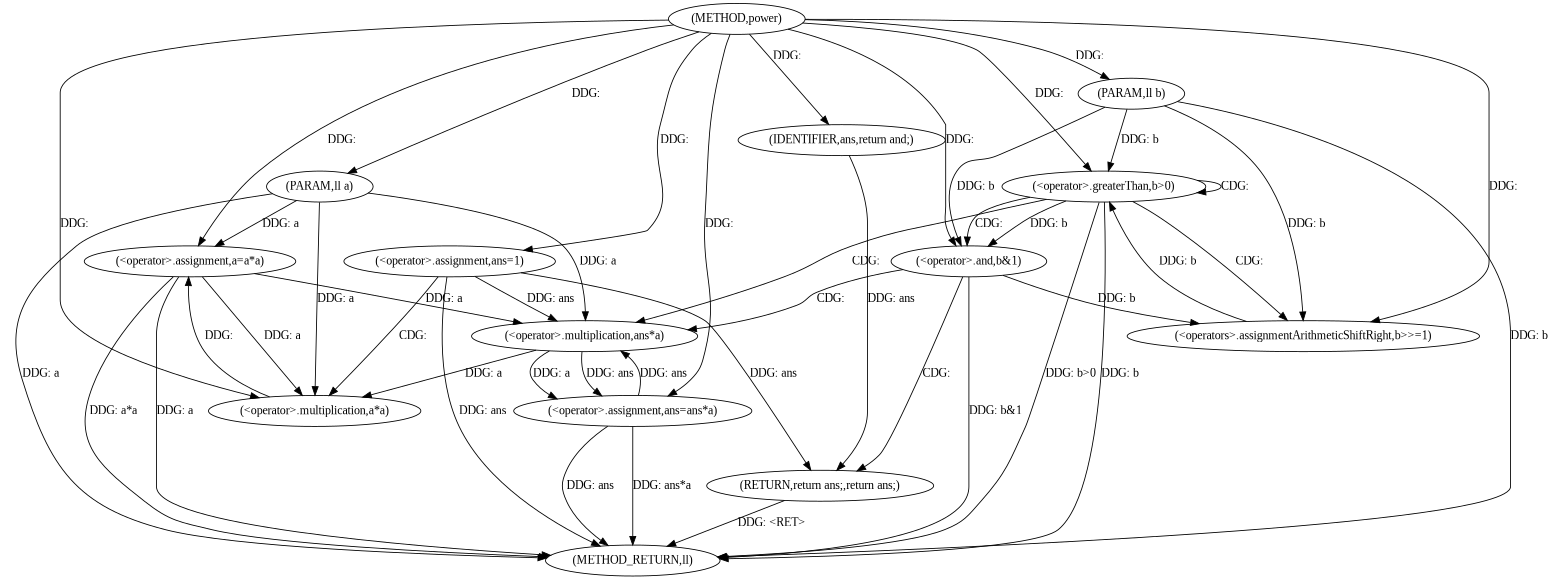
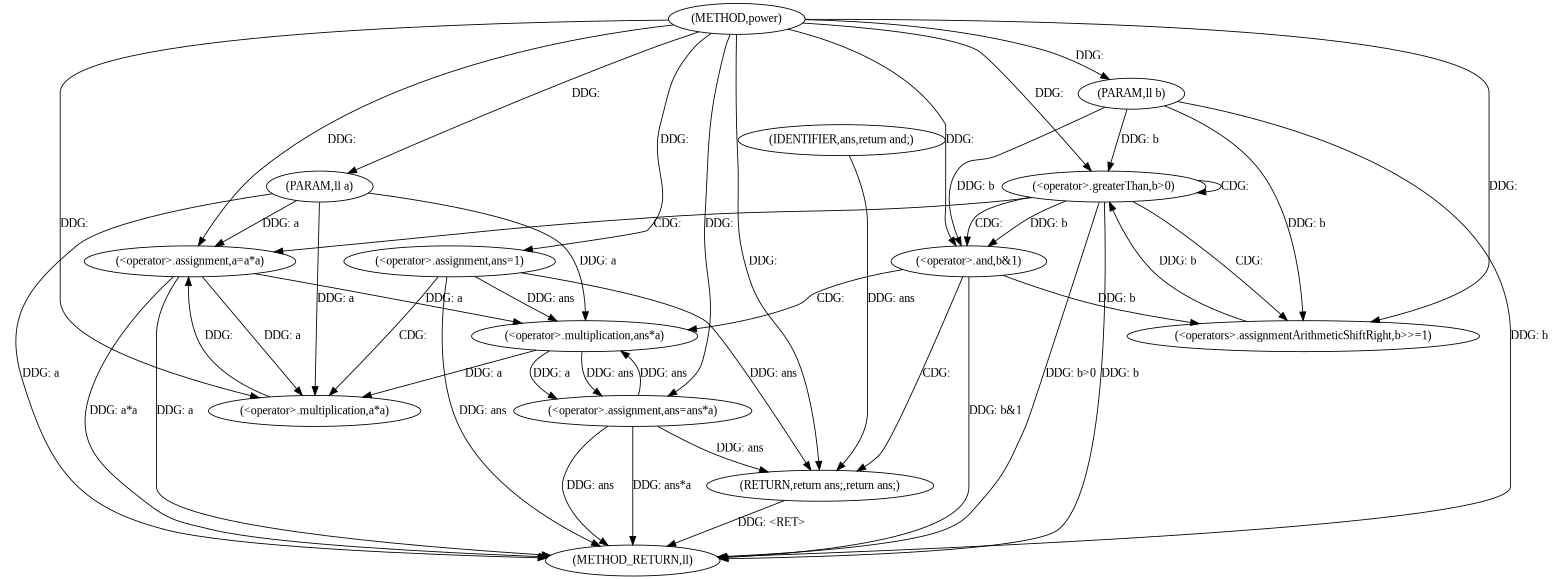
(786, 76) -> (743, 256)
(842, 250) -> (676, 216)
none -> (707, 451)
